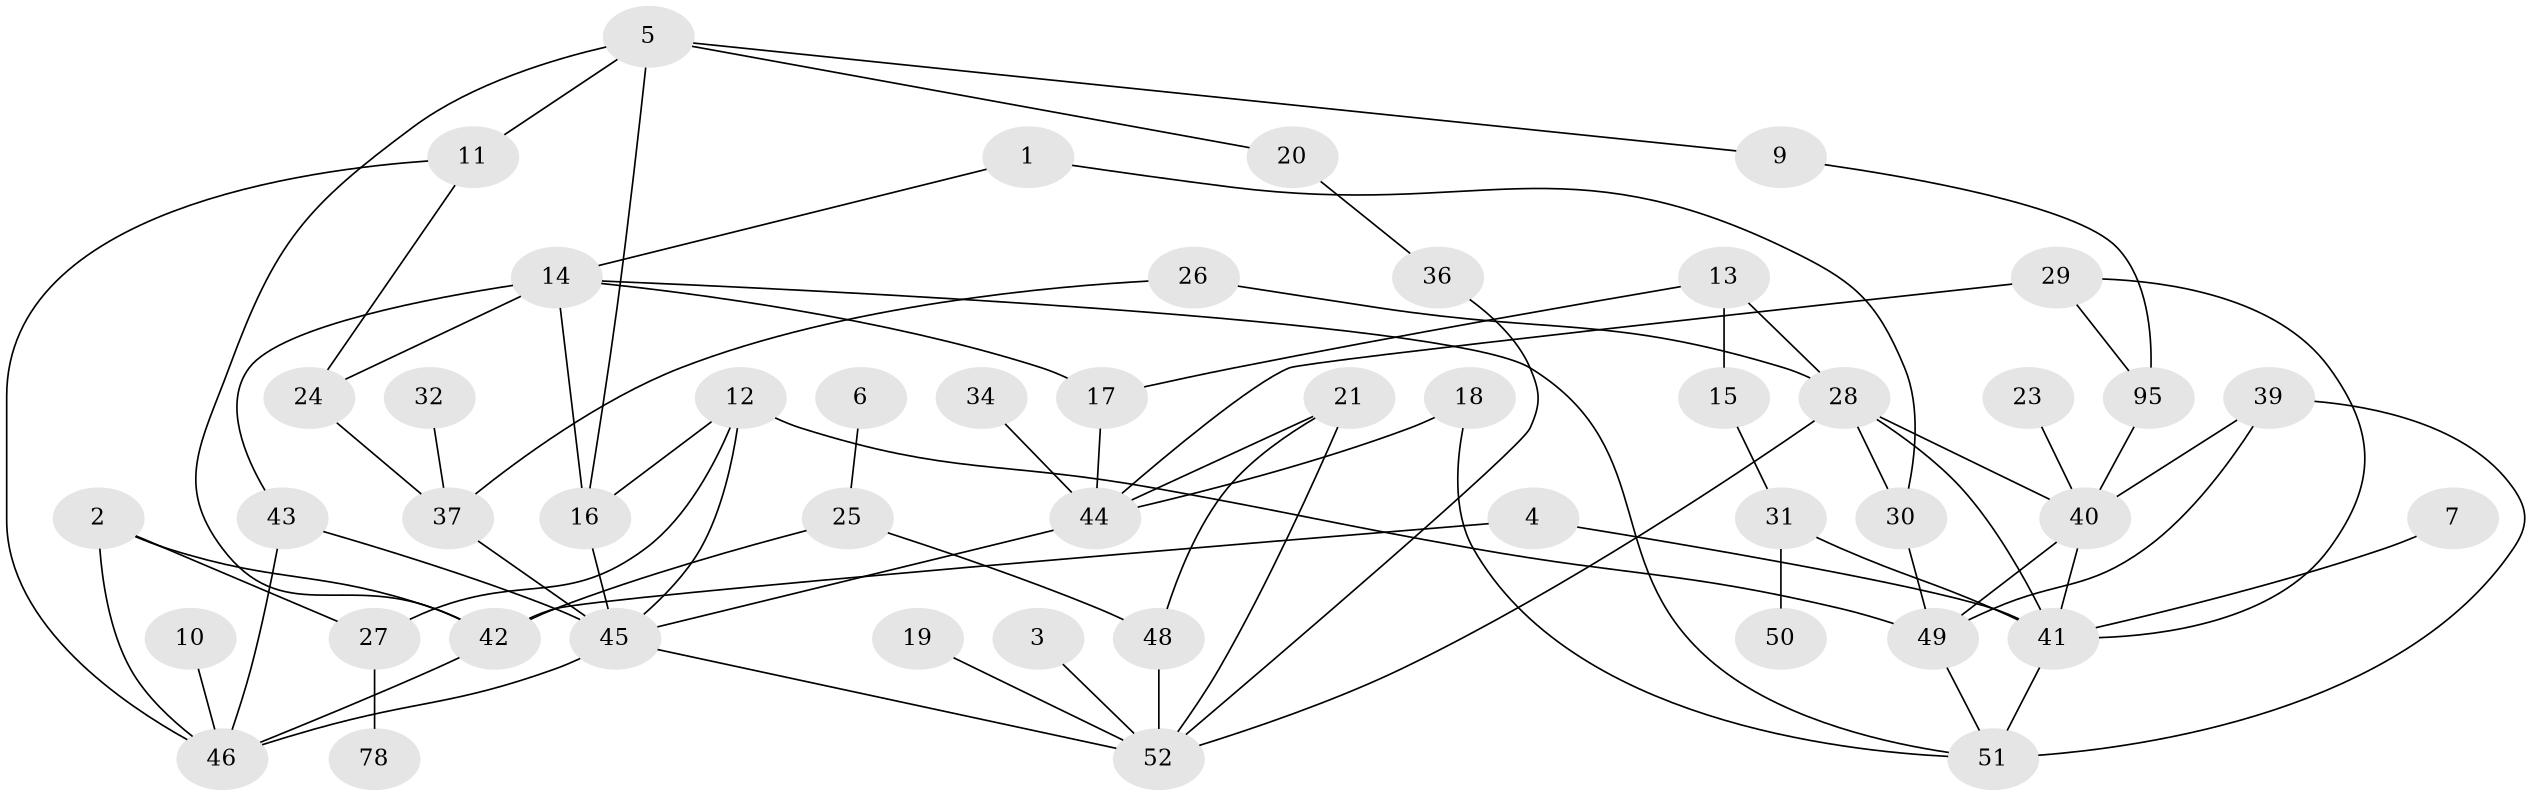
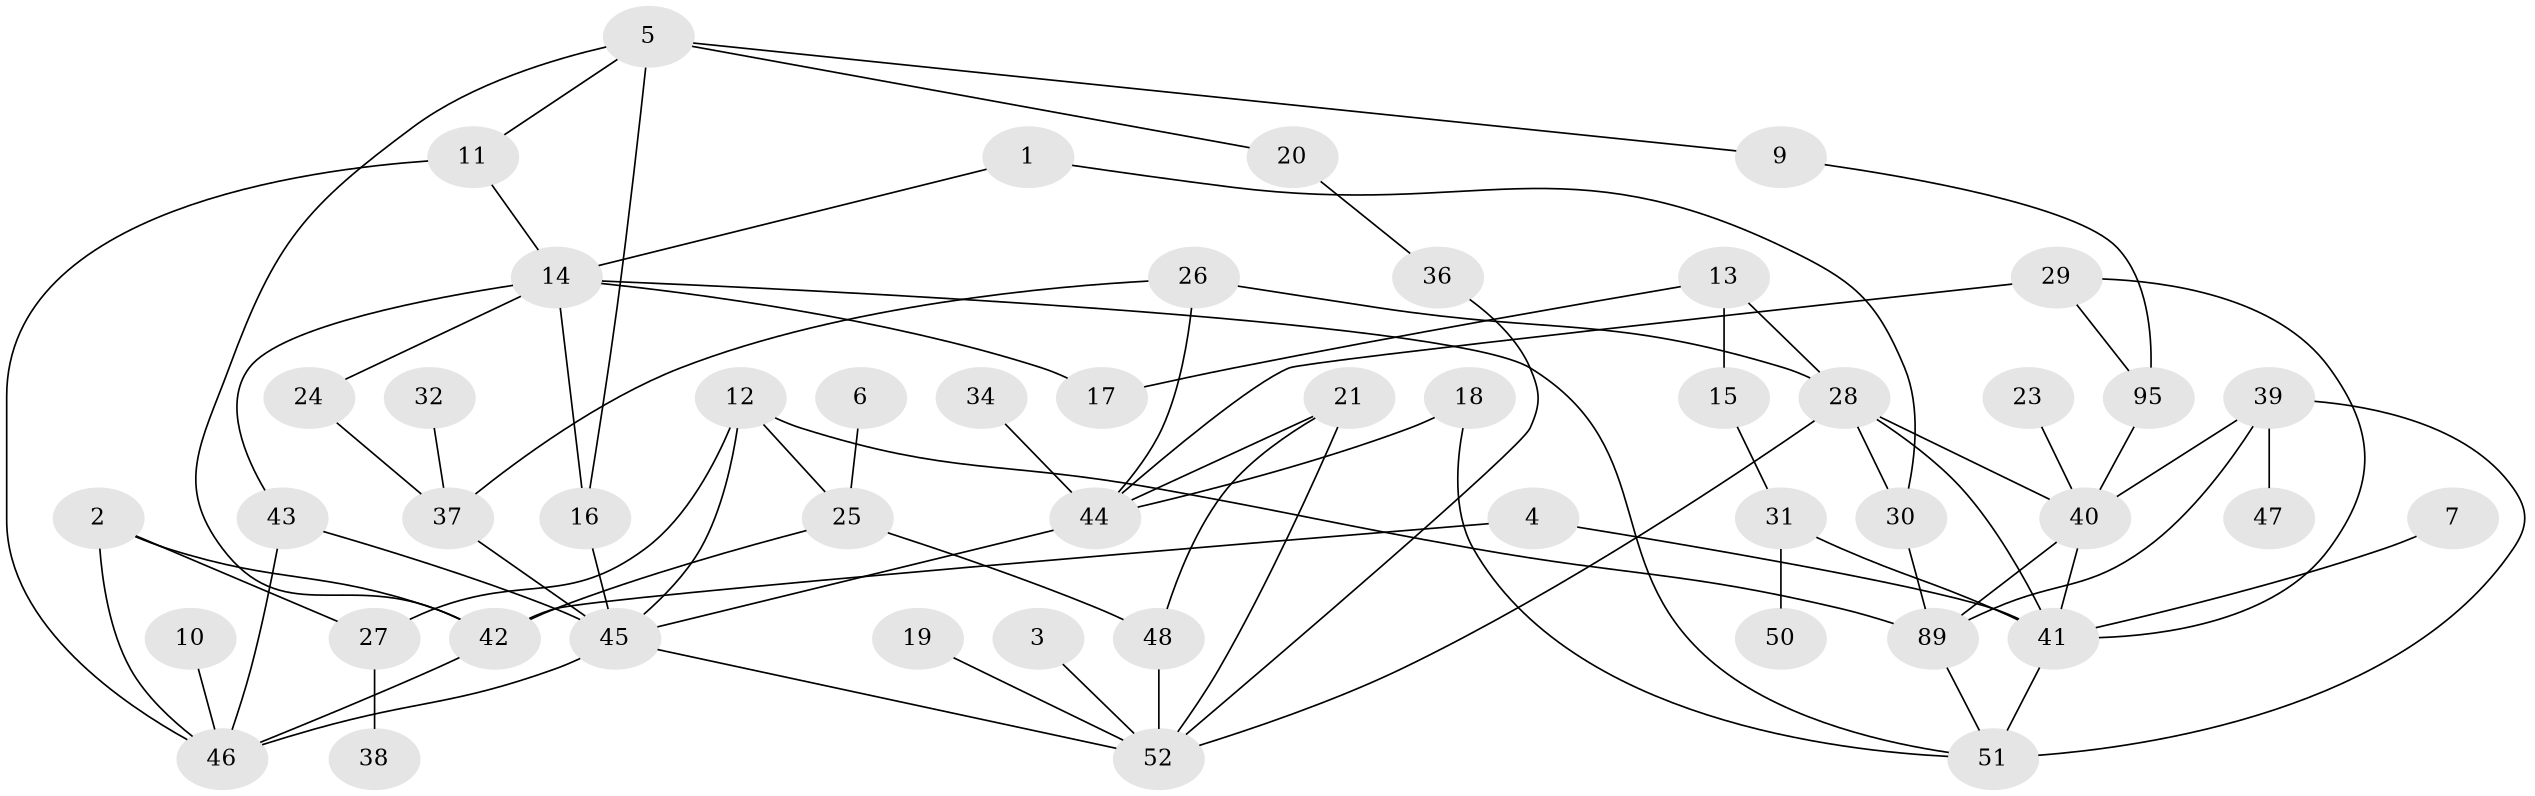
(391, 278) -> (515, 217)
(663, 458) -> (794, 458)
(1099, 458) -> (1171, 407)
none -> (2269, 518)
(1933, 639) -> (1933, 639)
(375, 759) -> (375, 759)
